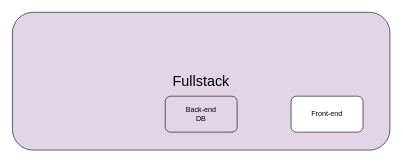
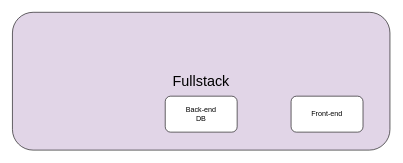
(201, 114) -> (201, 114)
